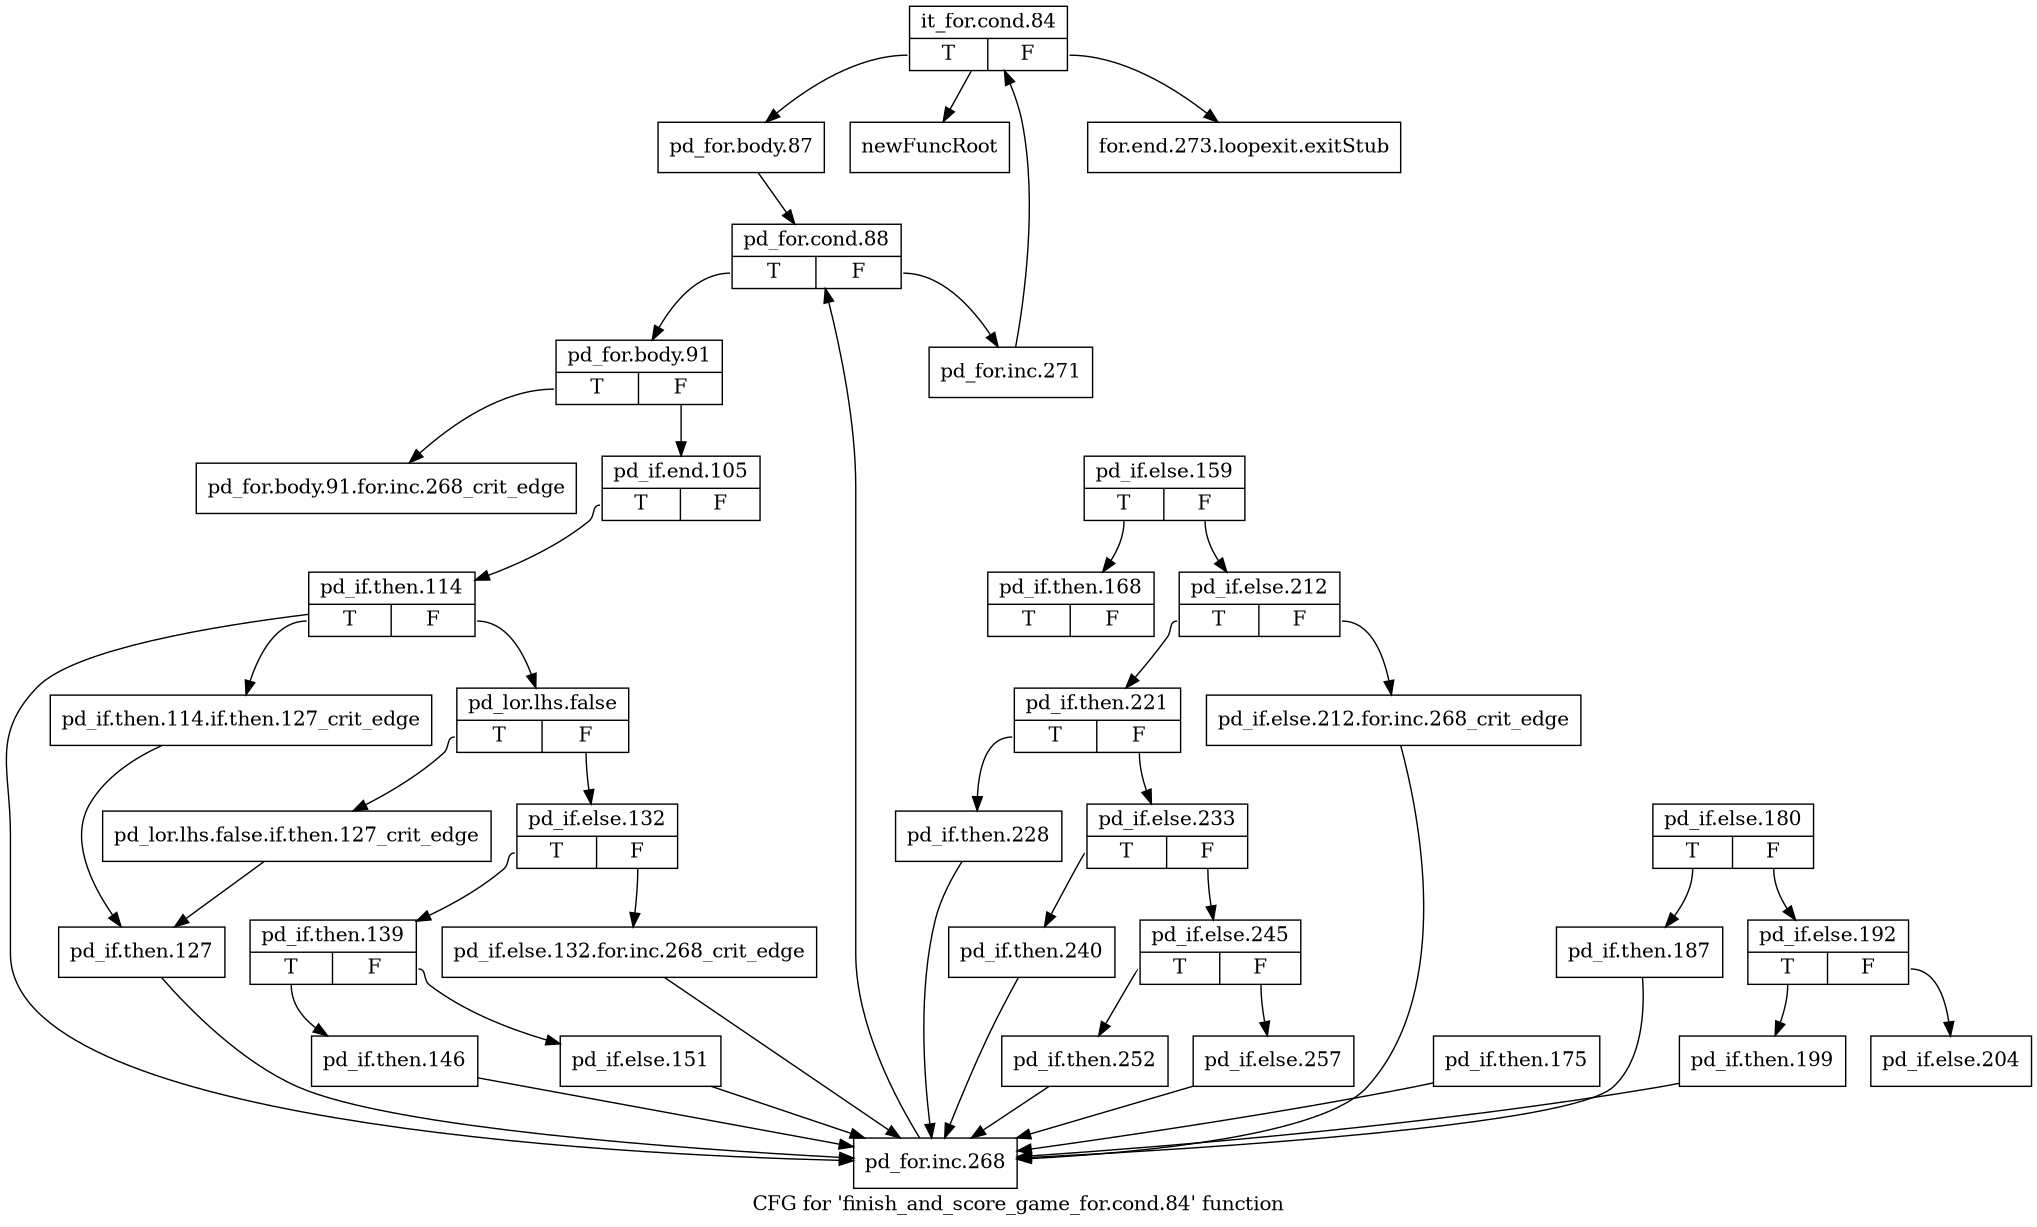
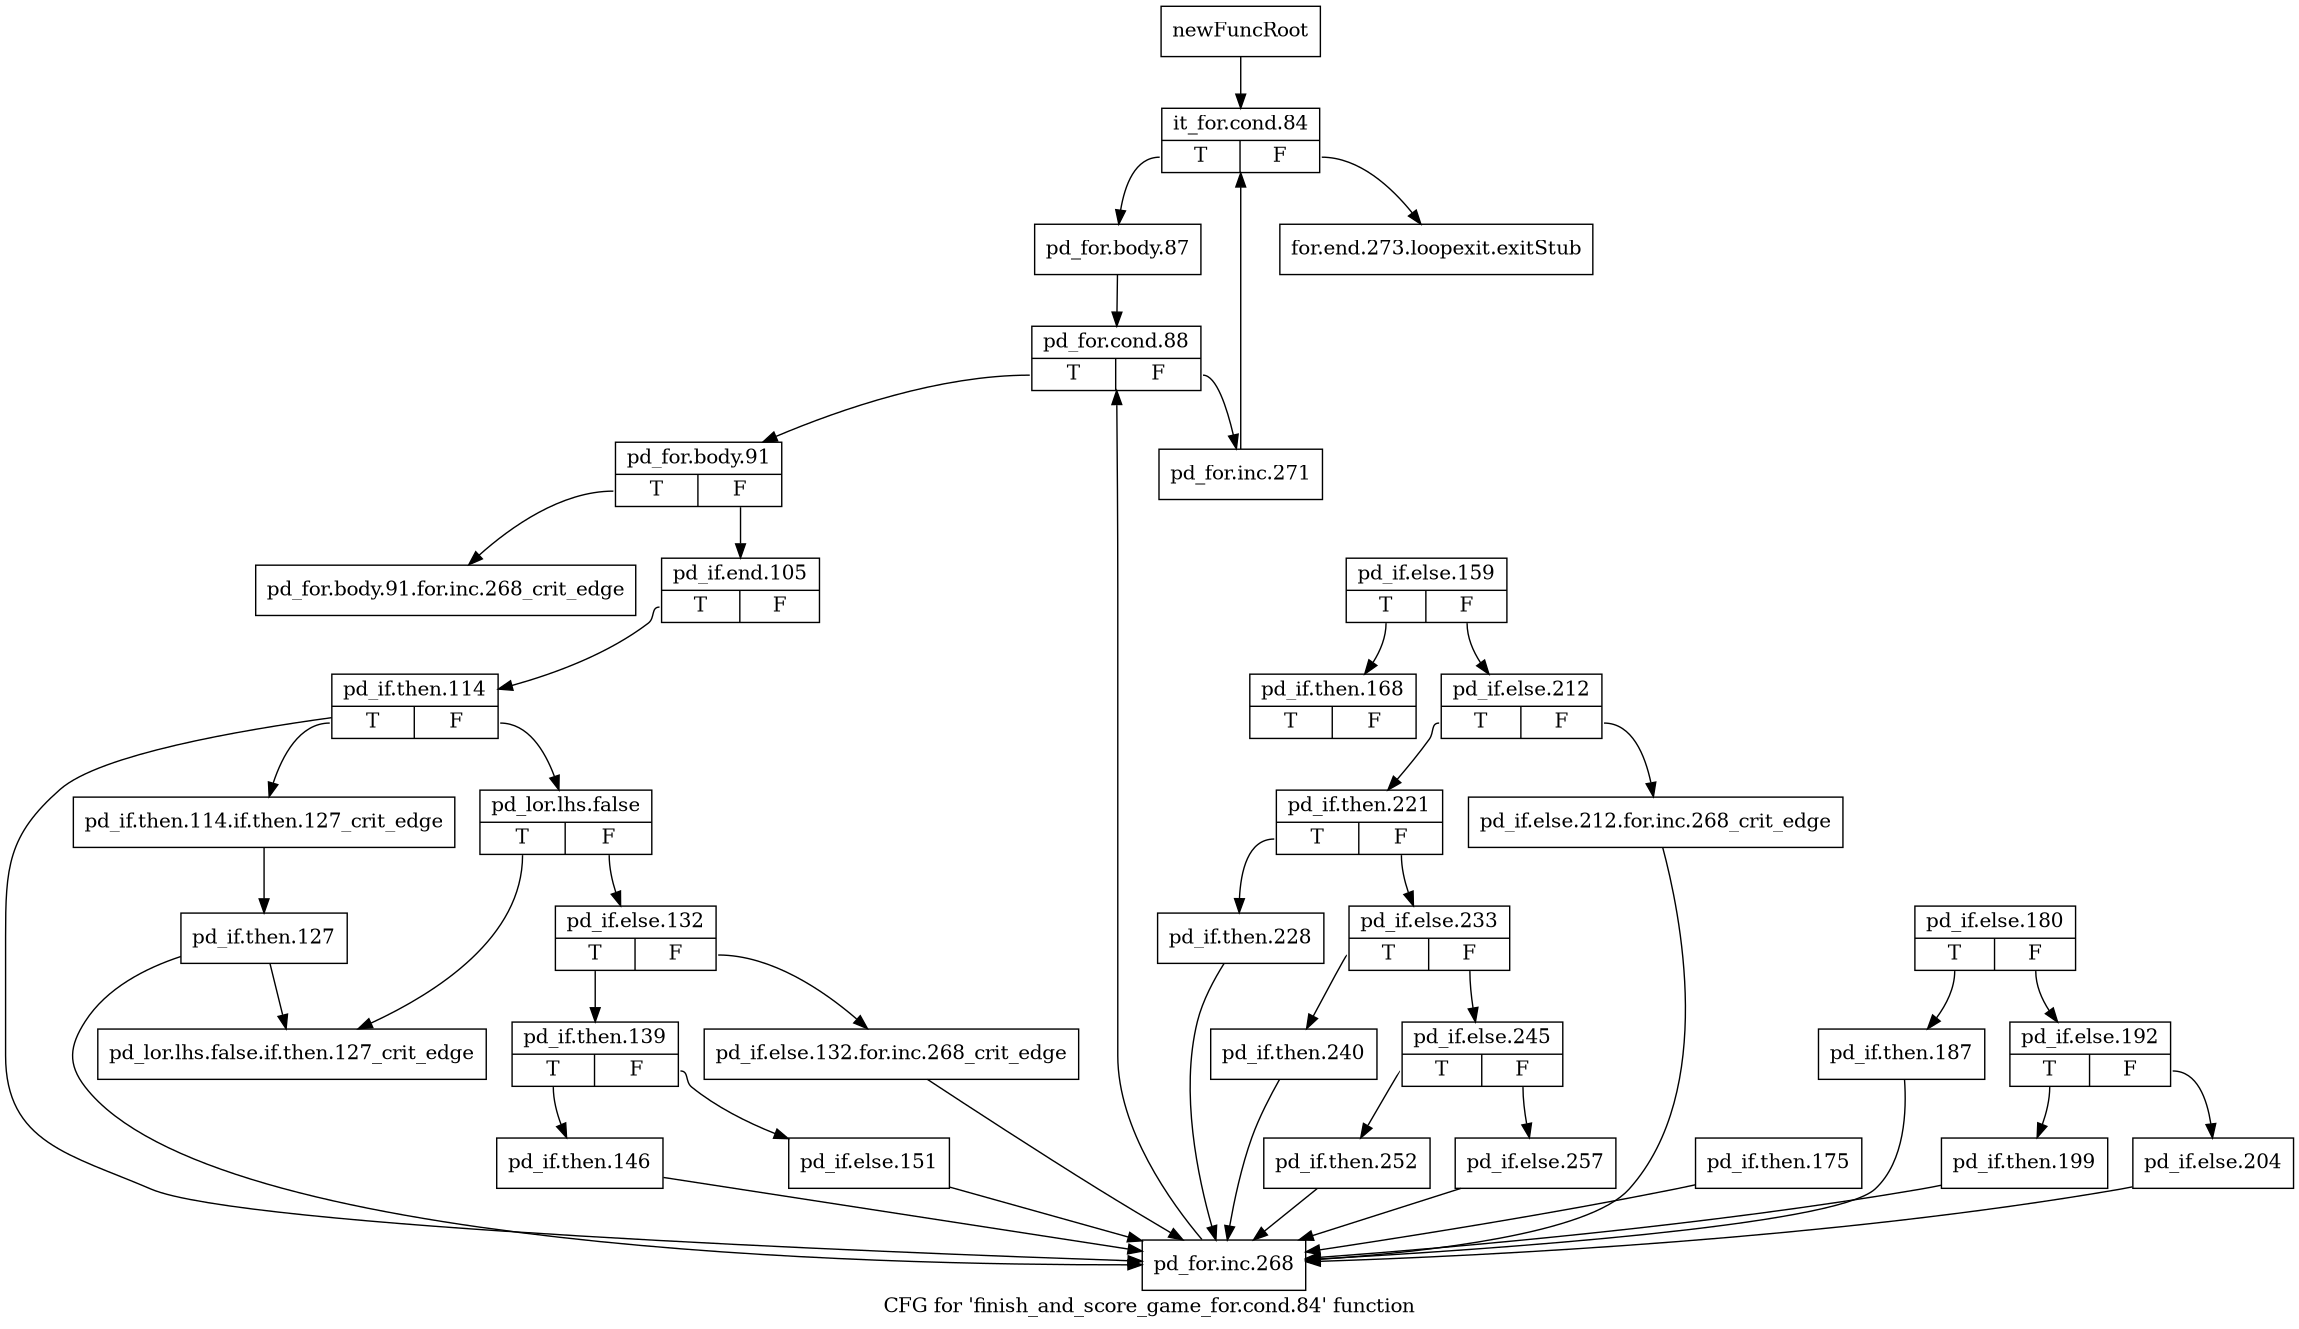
(961, 90) -> (1241, 76)
(225, 890) -> (276, 989)
none -> (1728, 1237)
